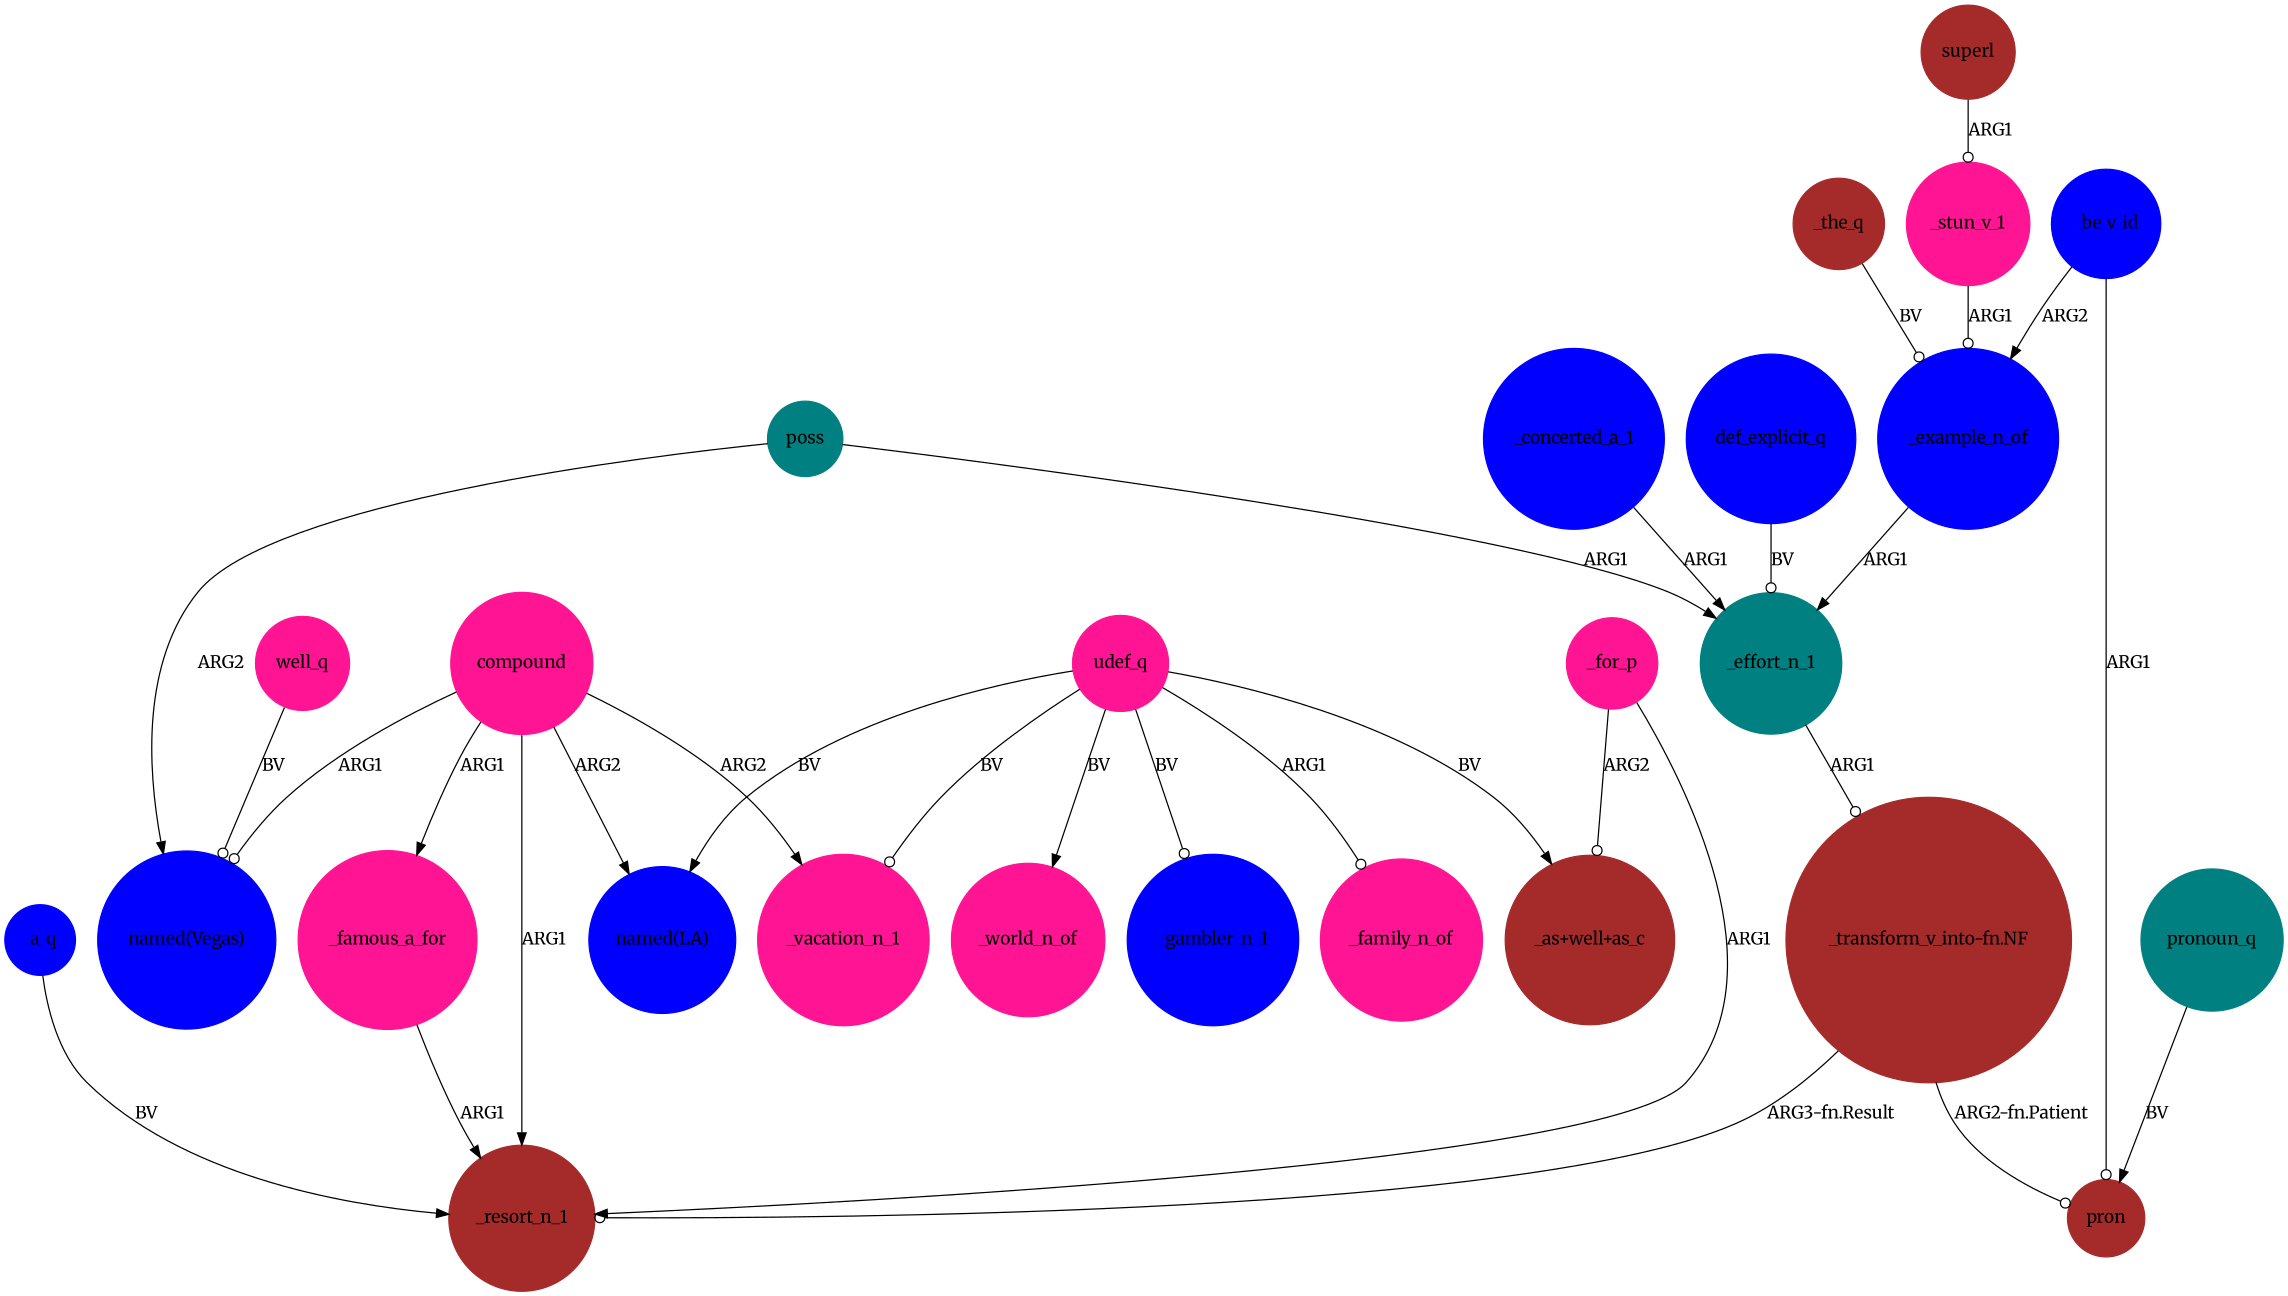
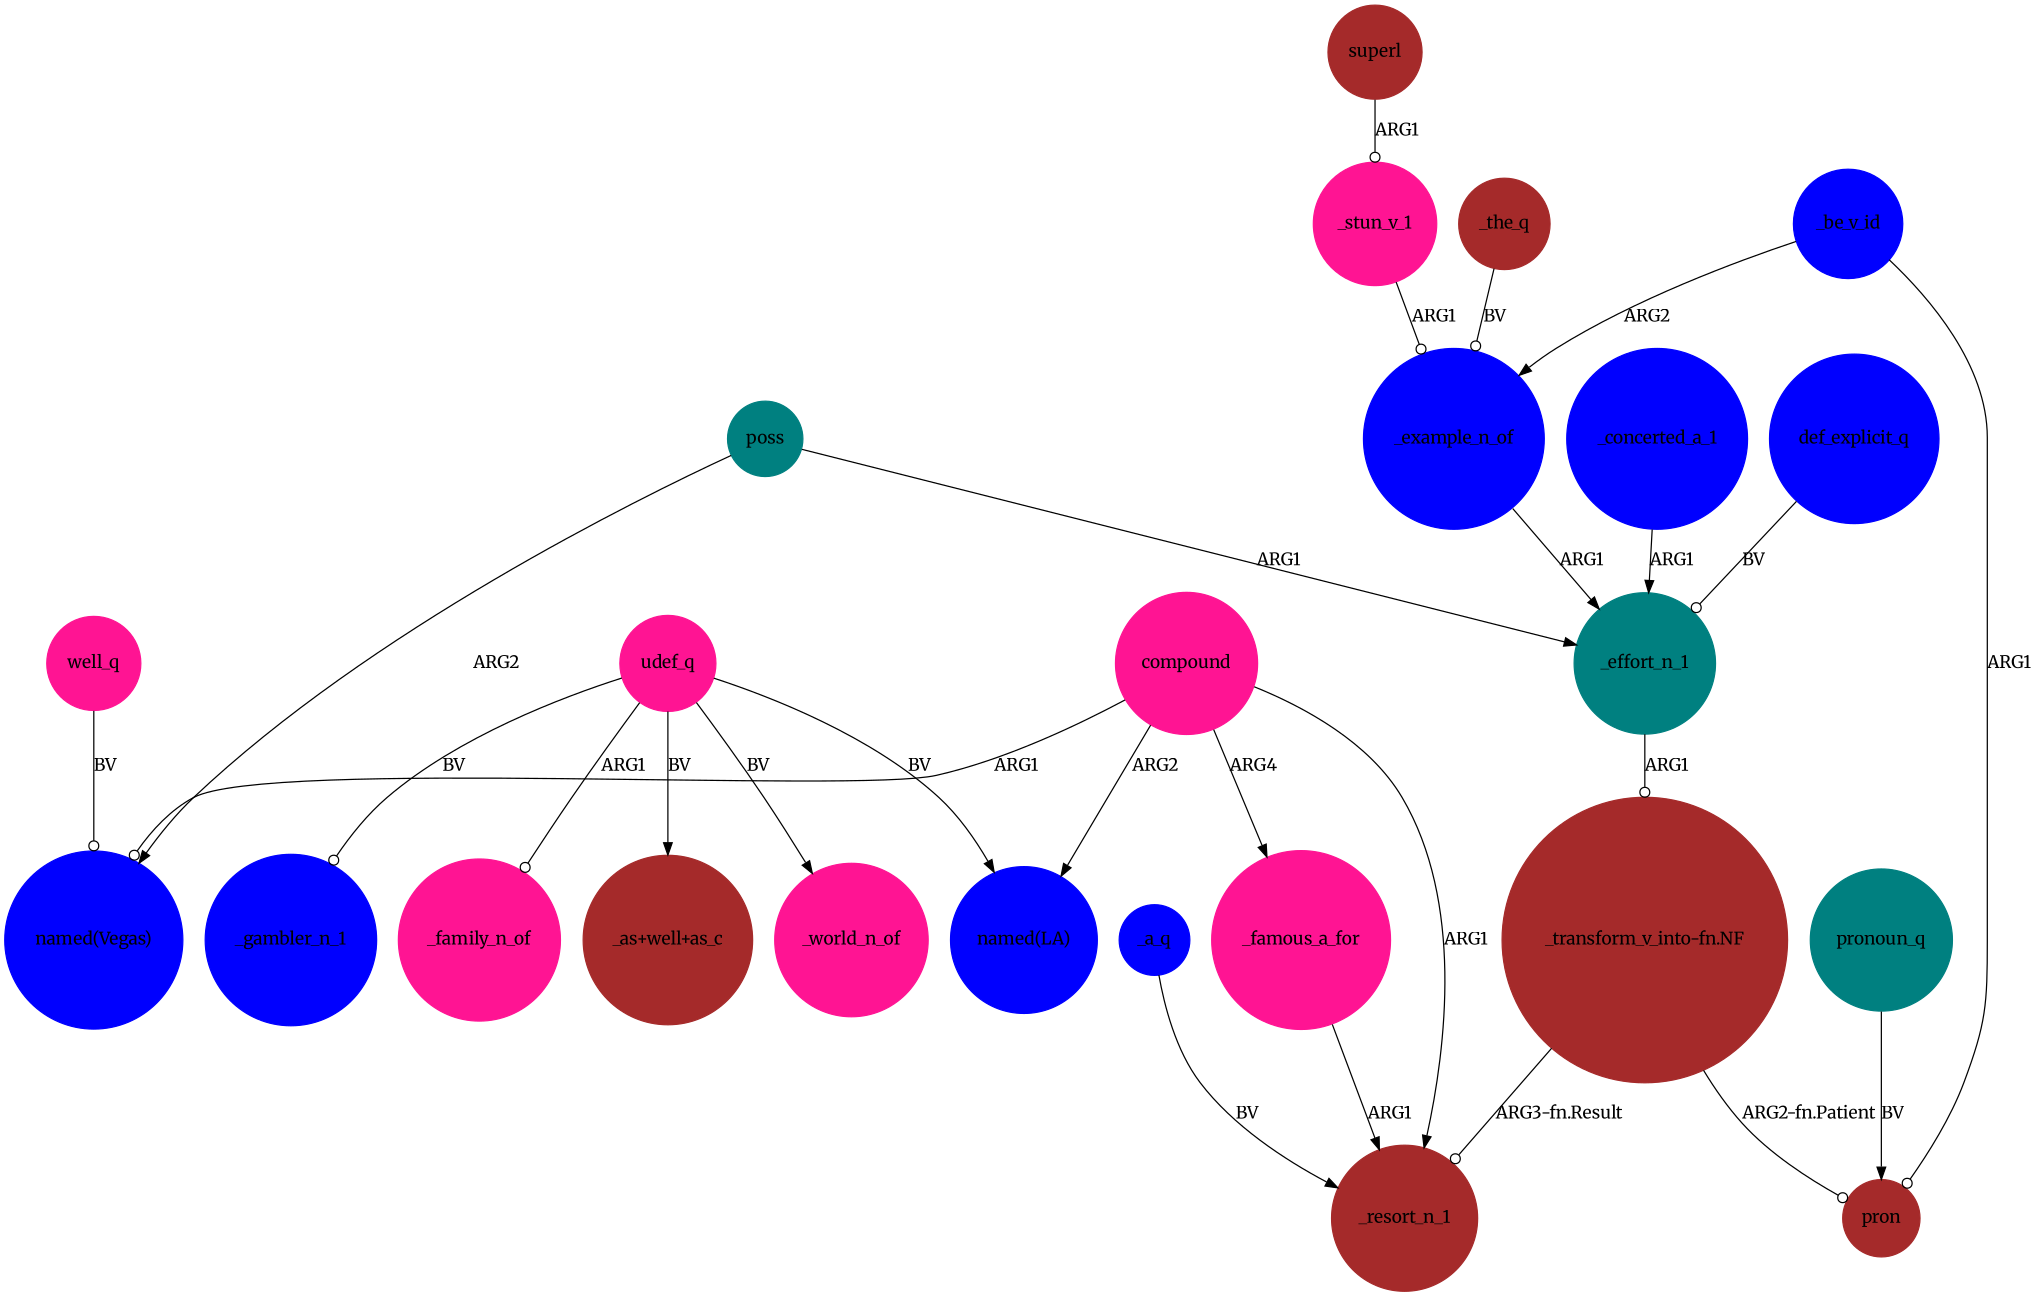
(1612, 663) -> none
(482, 766) -> (1254, 766)
(843, 940) -> none
